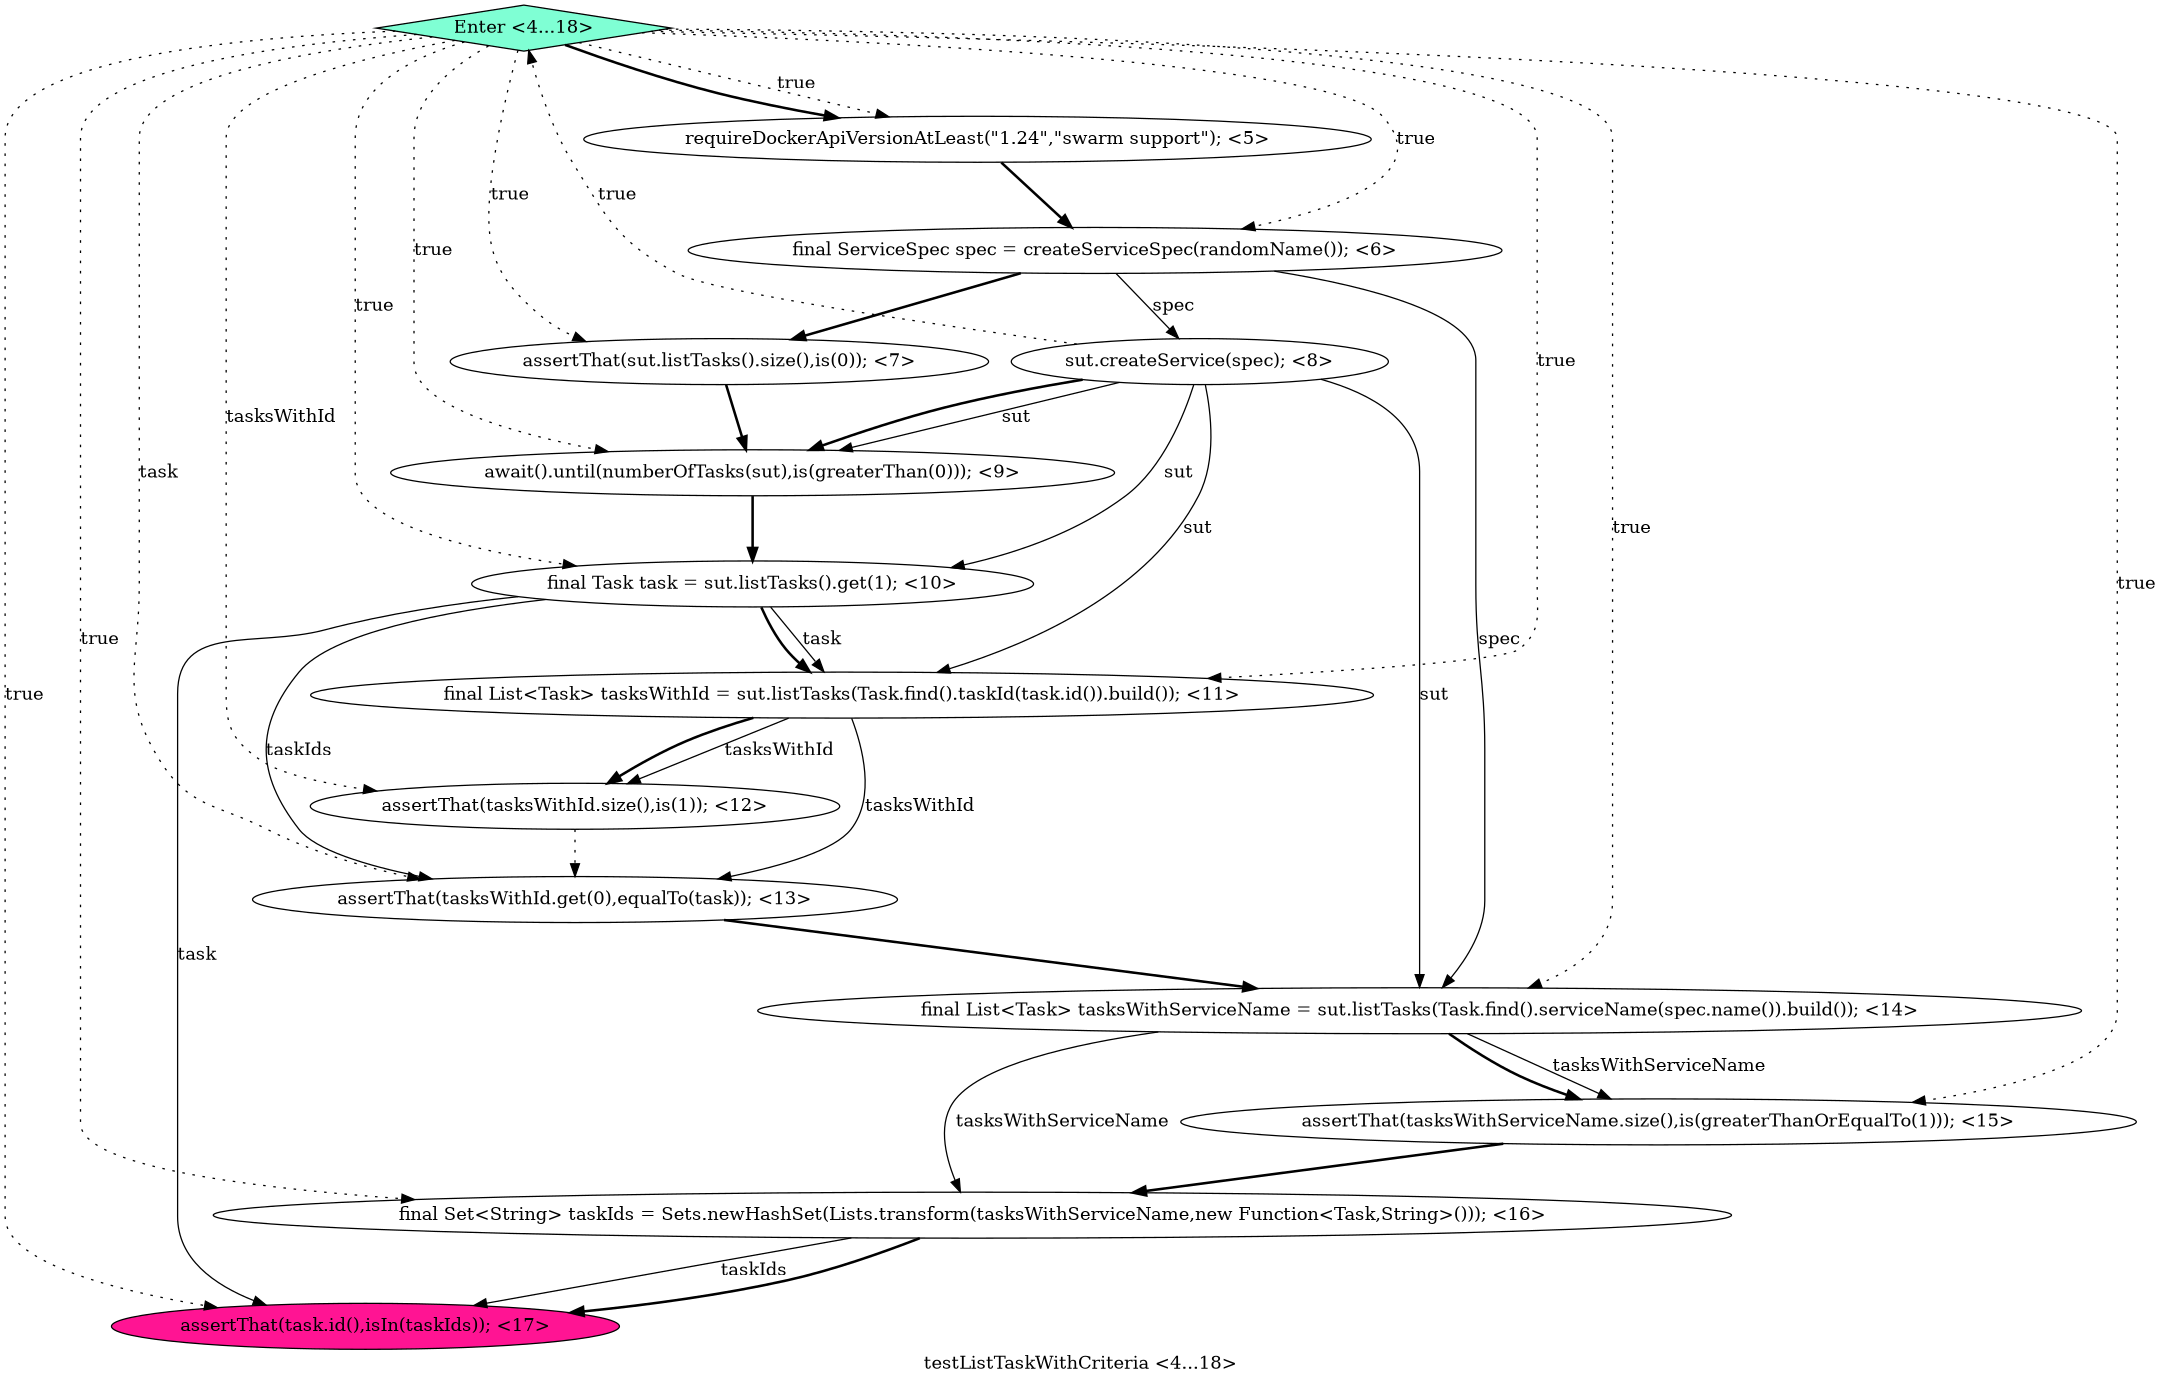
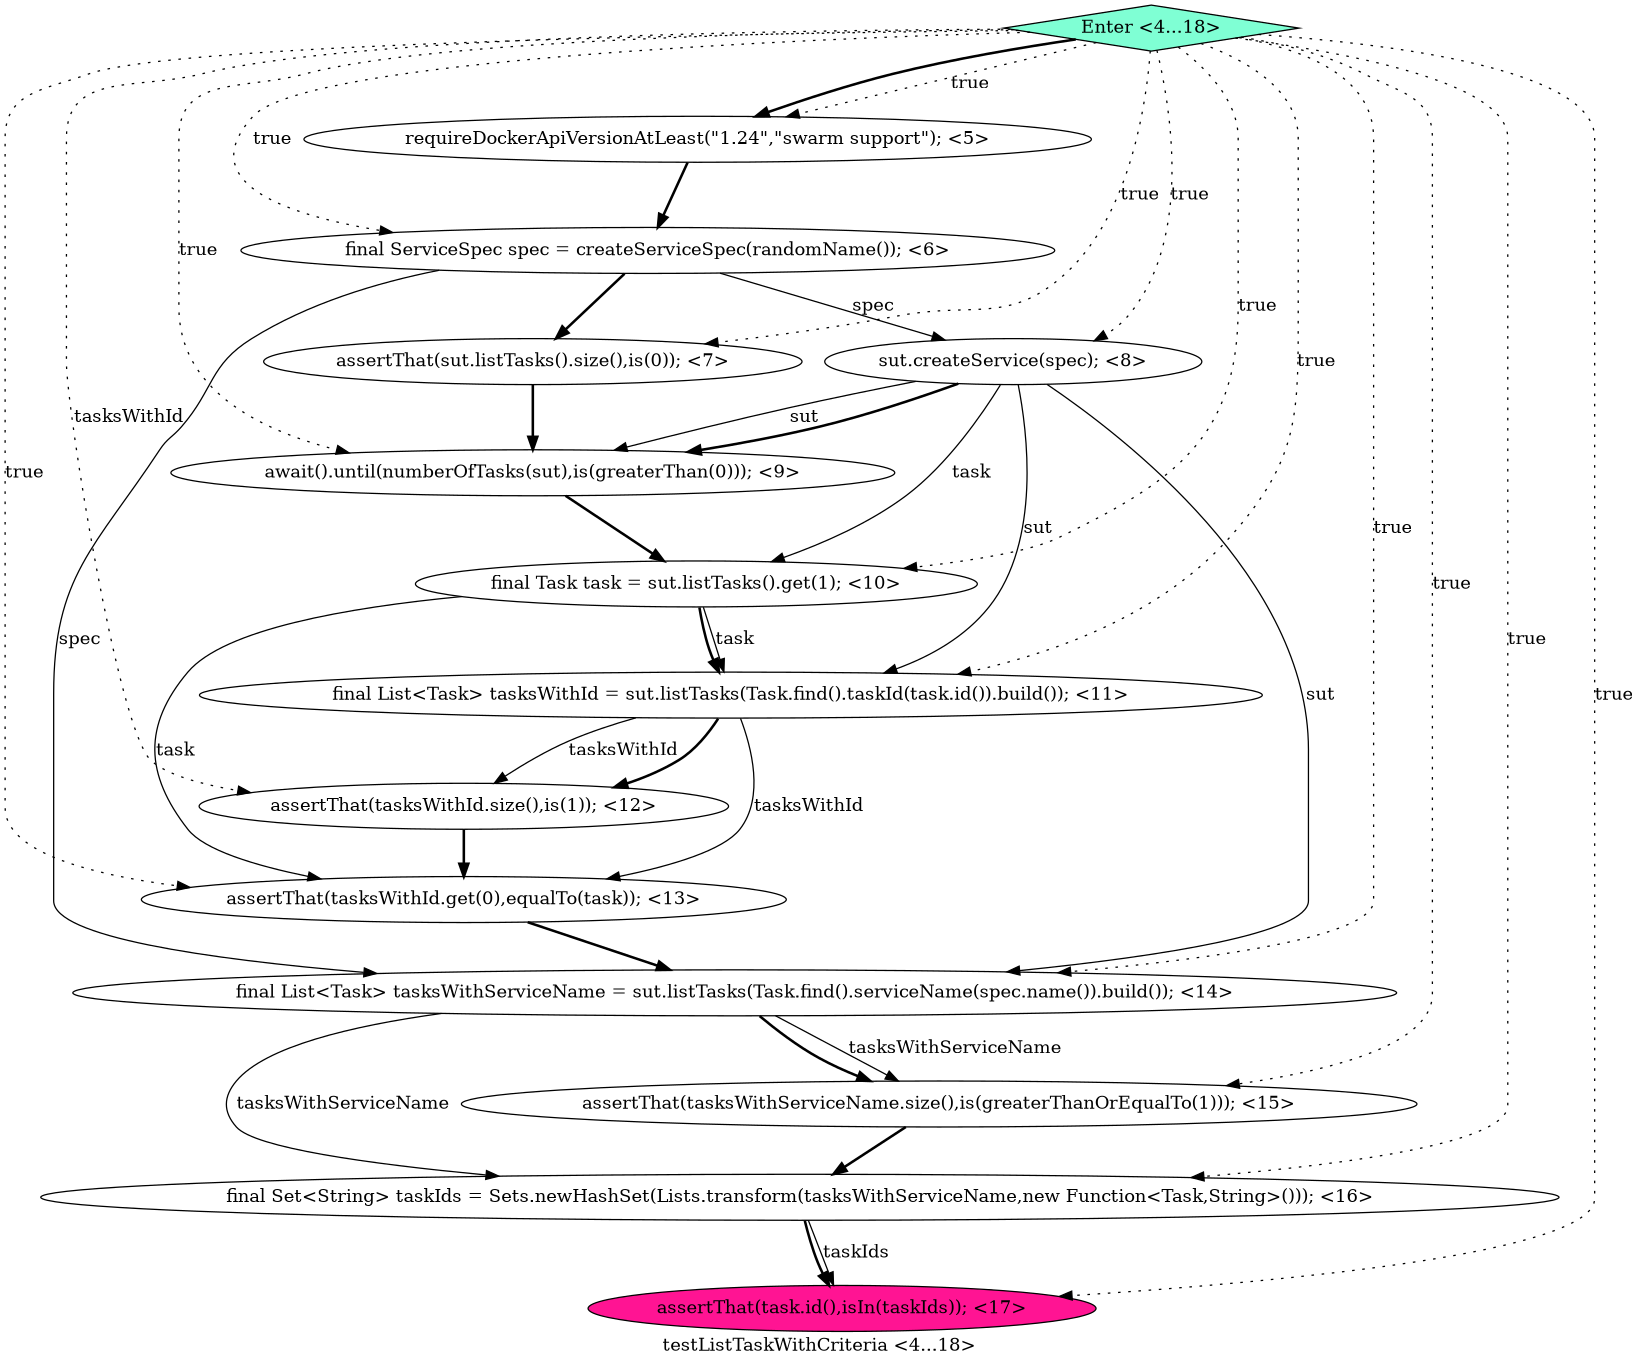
(746, 292) -> (1170, 202)
(159, 473) -> (25, 473)
(1179, 473) -> (972, 473)
(299, 751) -> (176, 751)
(178, 828) -> none
(575, 847) -> (464, 847)
